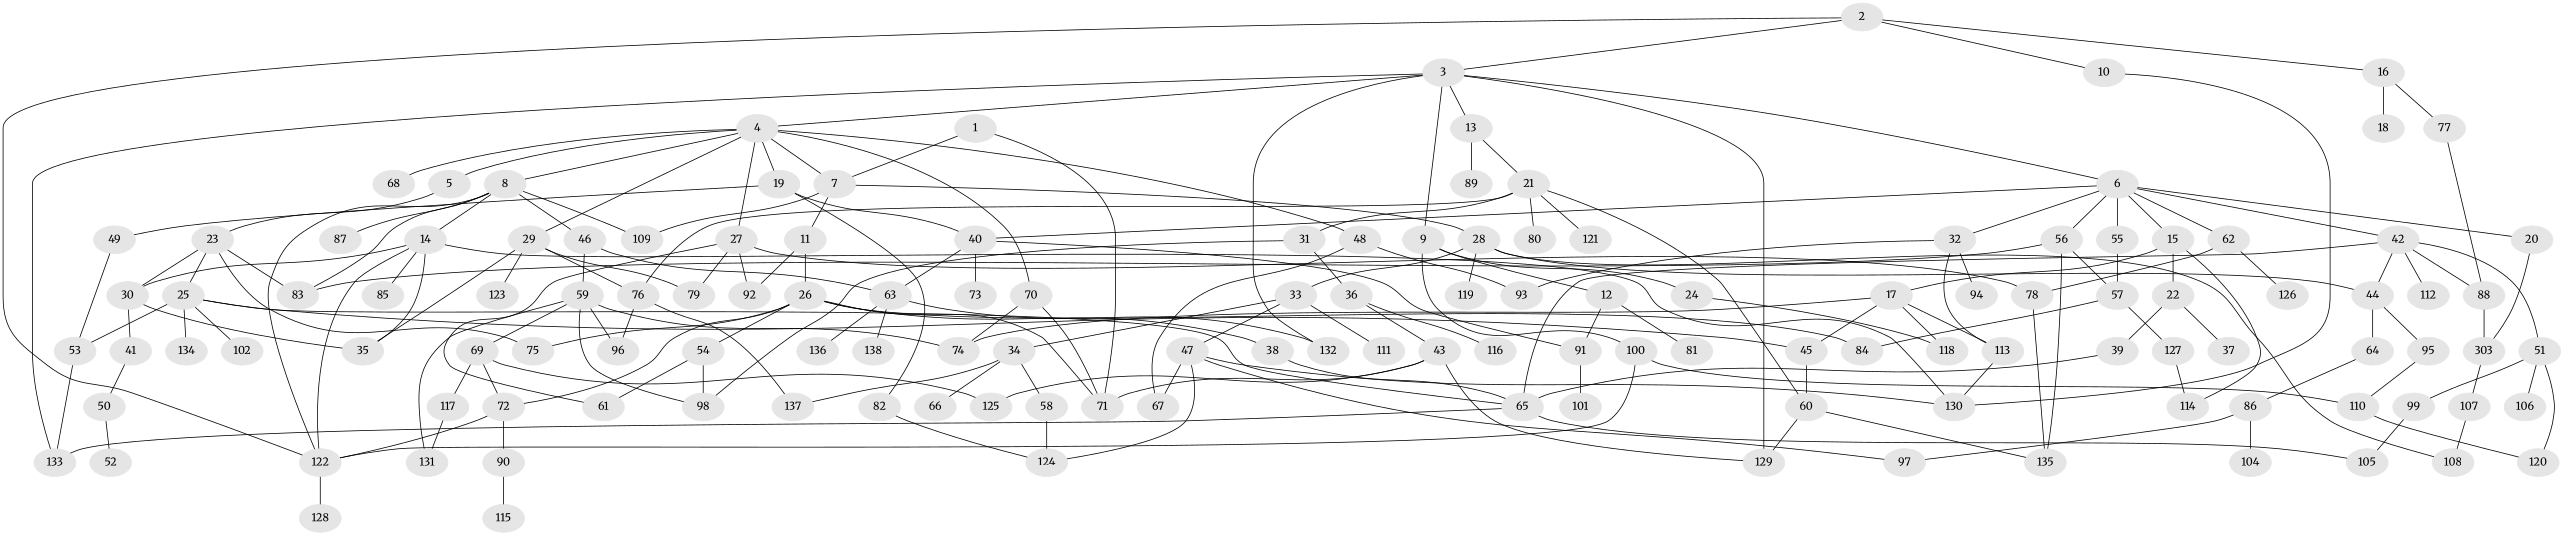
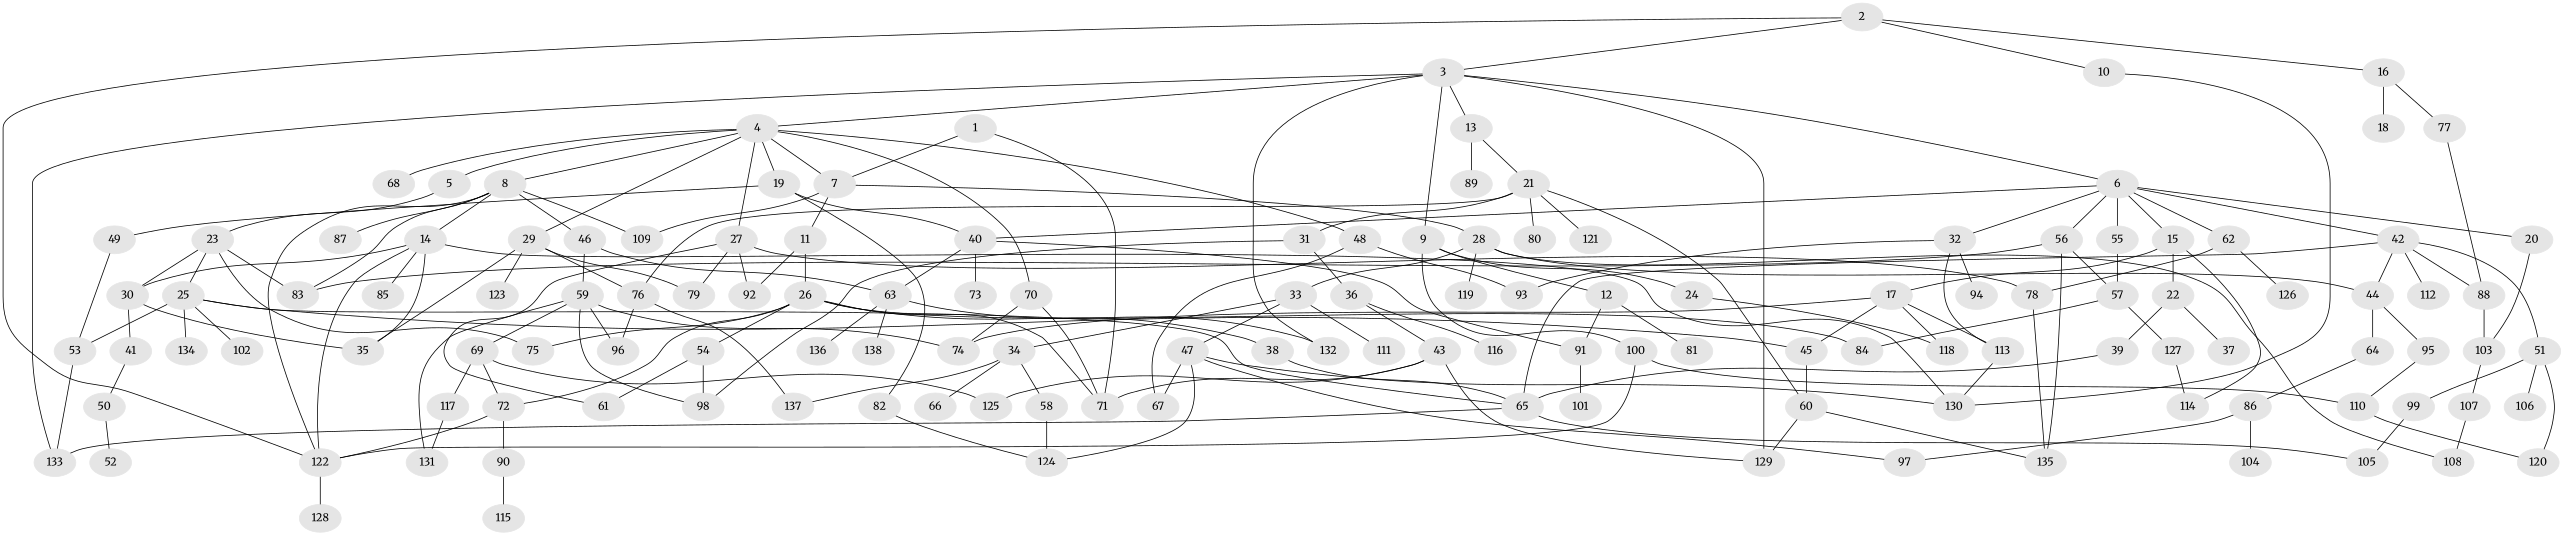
(2484, 351) -> (2484, 351)
